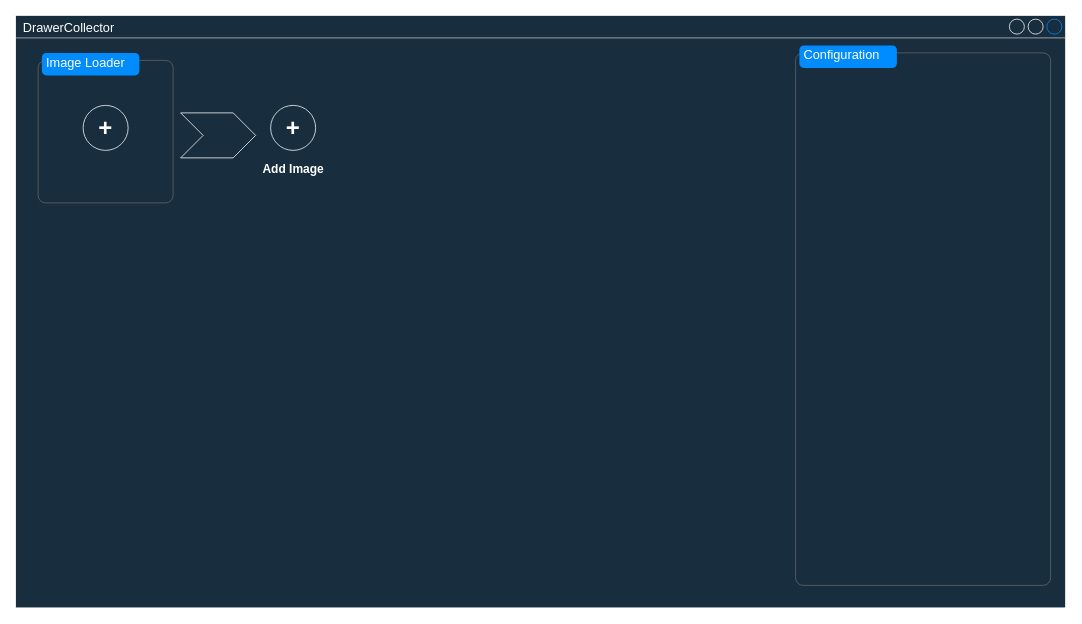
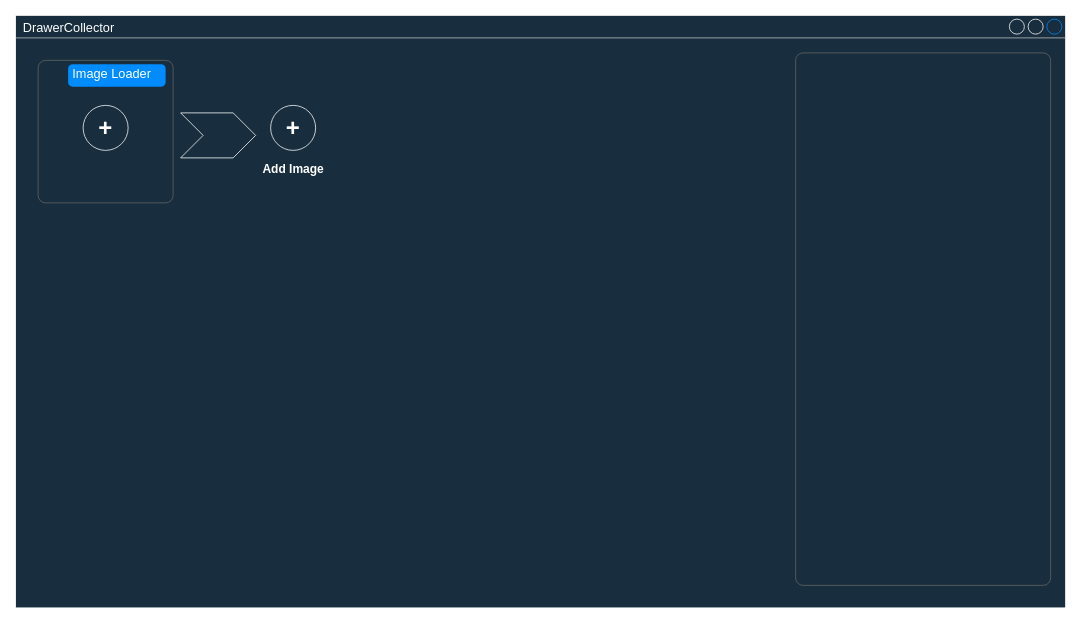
(848, 57) -> none
(90, 64) -> (117, 75)
